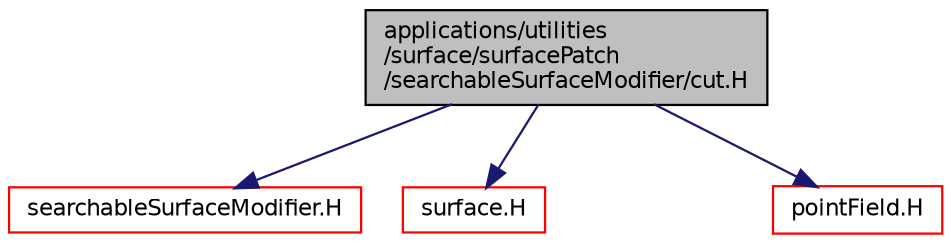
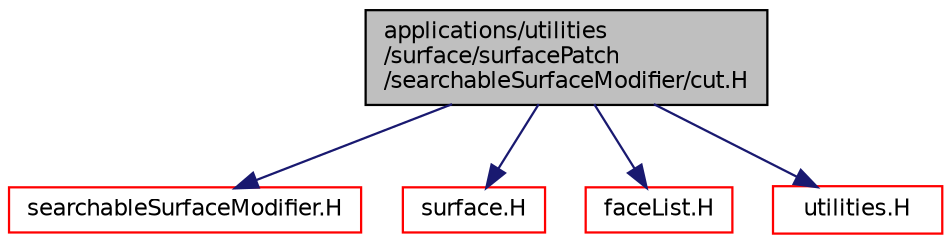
none -> (659, 210)
(858, 210) -> (858, 210)
